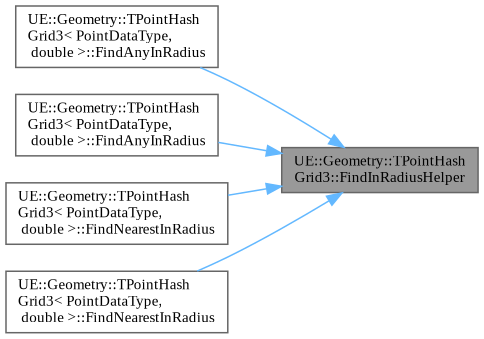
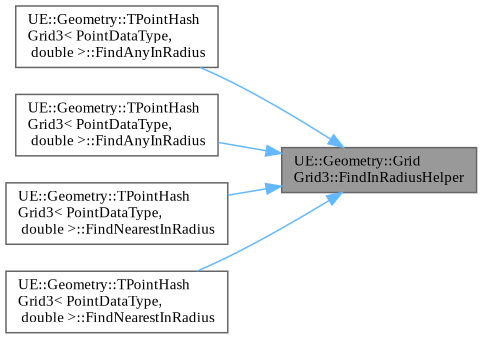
(380, 170) -> (379, 170)
